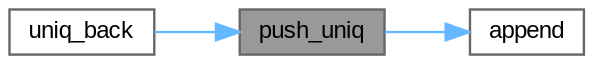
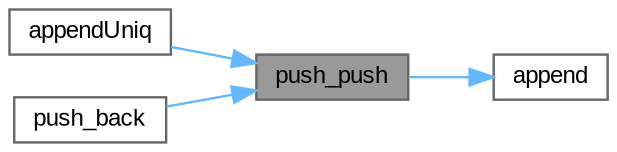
(82, 32) -> (90, 120)
none -> (90, 32)
(312, 32) -> (332, 77)
